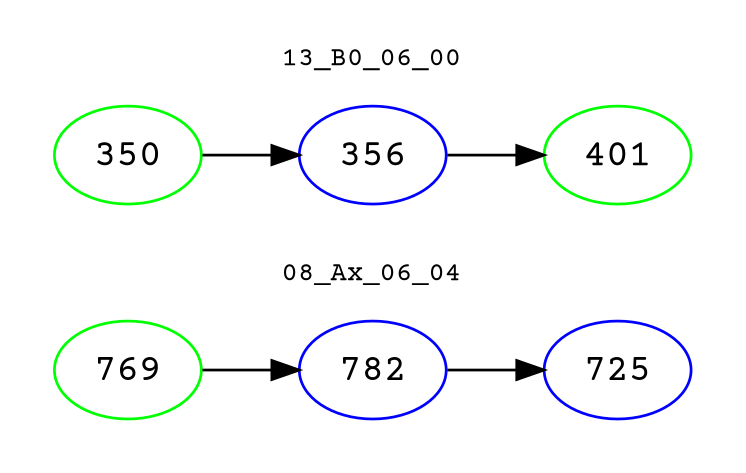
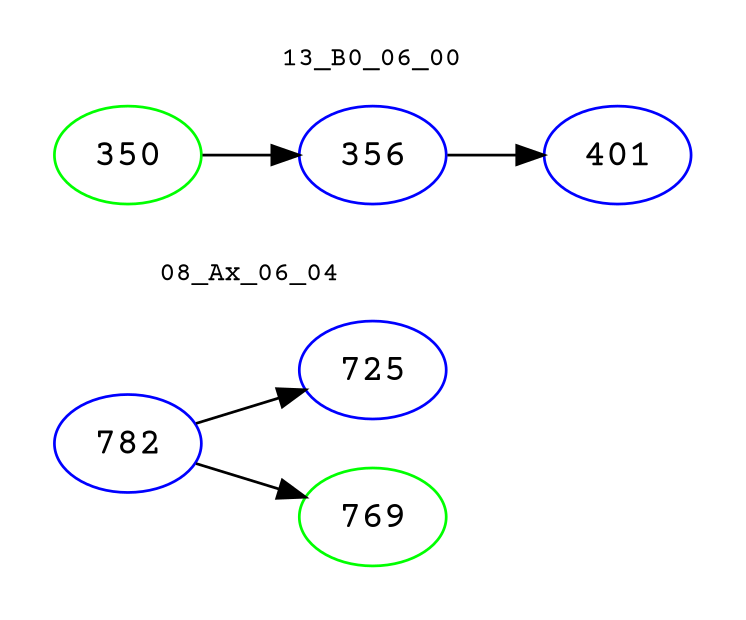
(618, 155) -> (618, 155)
(237, 370) -> (237, 476)
